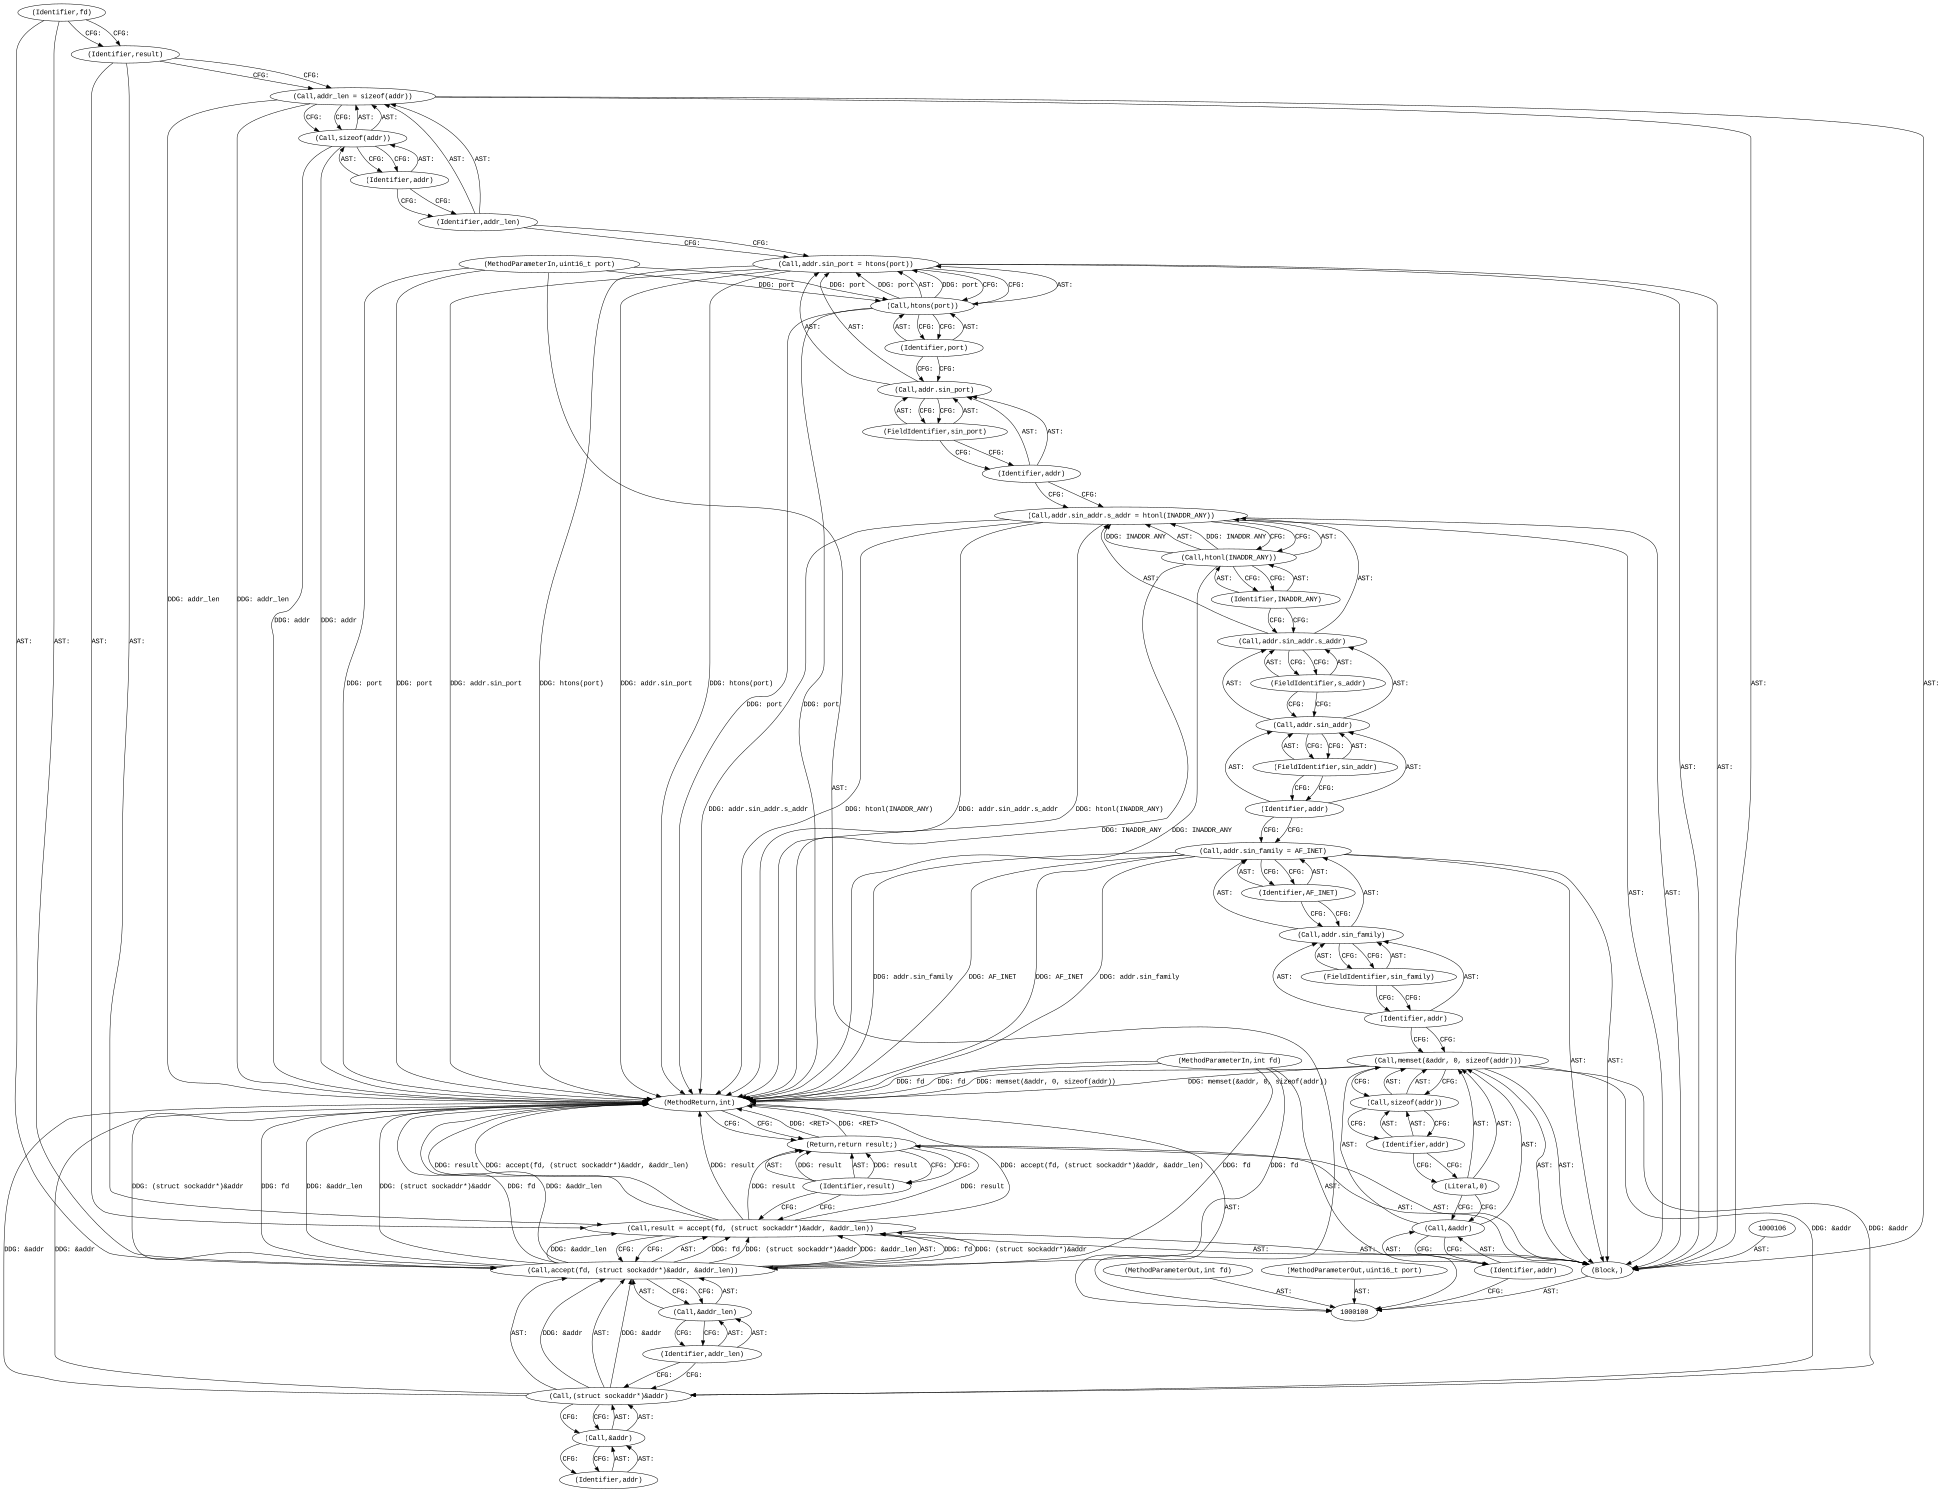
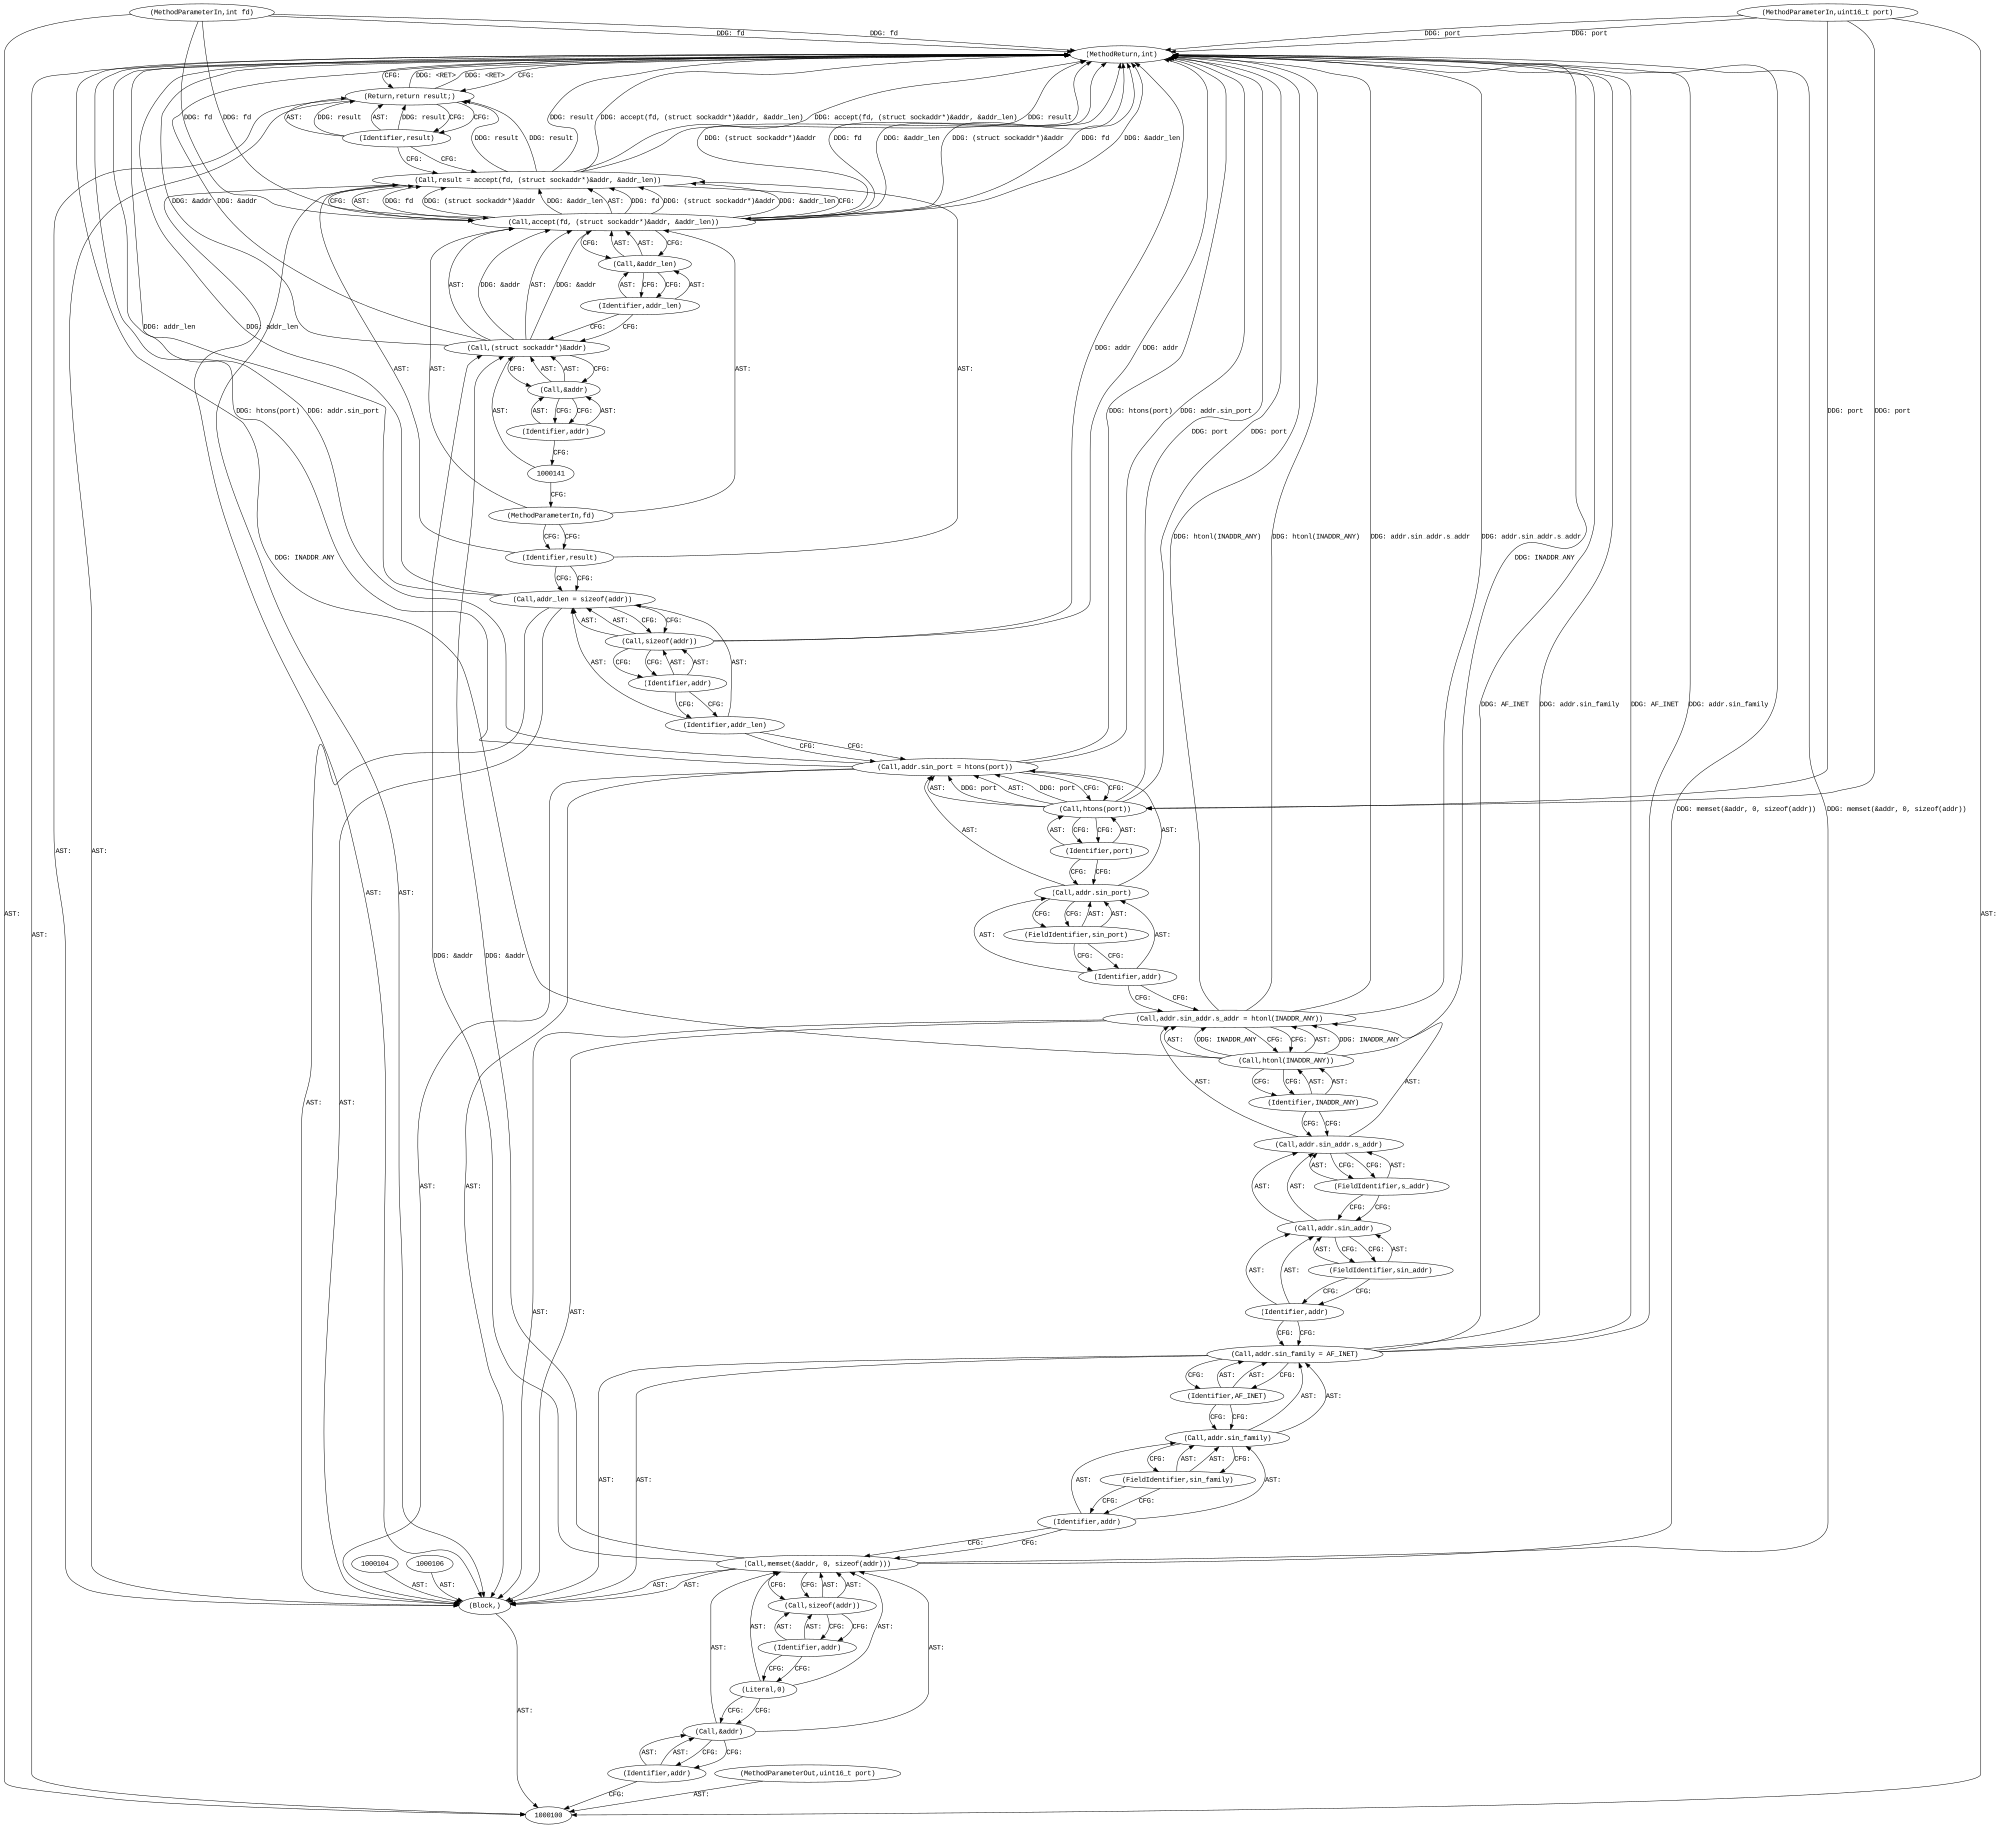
(62, 13) -> (551, 516)
none -> (551, 474)
(1178, 1270) -> none
none -> (375, 1564)
